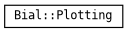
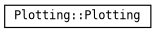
(64, 16) -> (78, 16)
